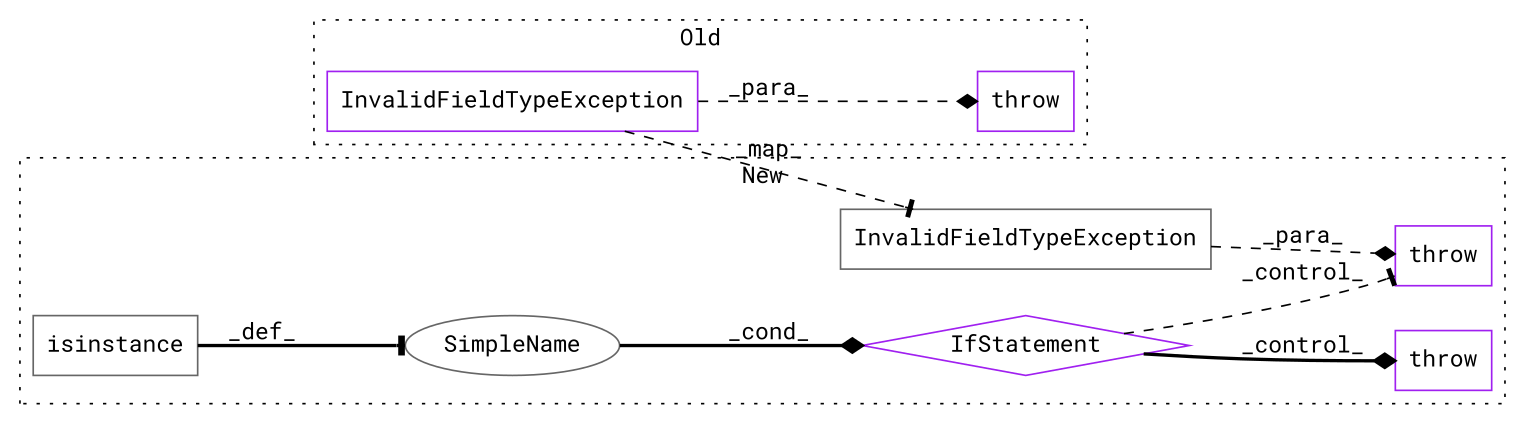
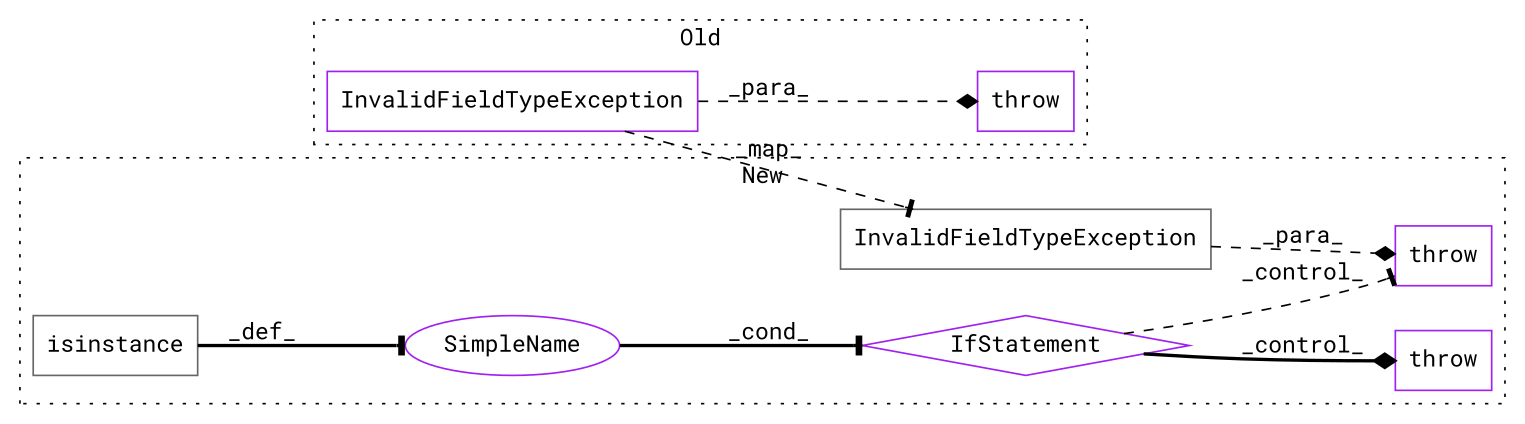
(512, 346) -> (512, 346)
(737, 346) -> (737, 346)
